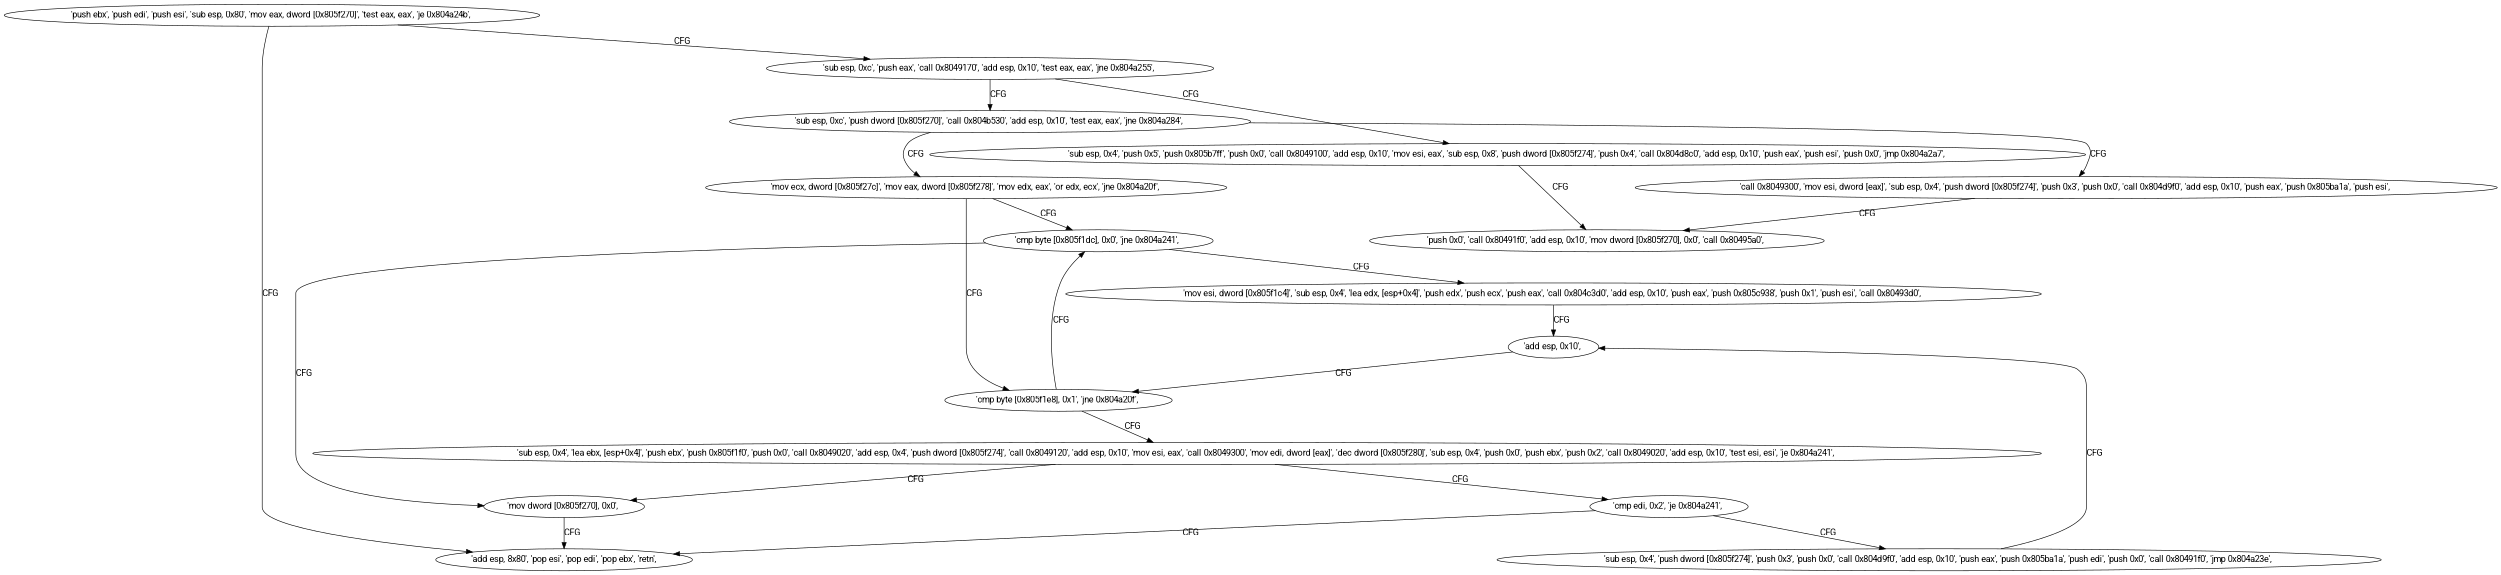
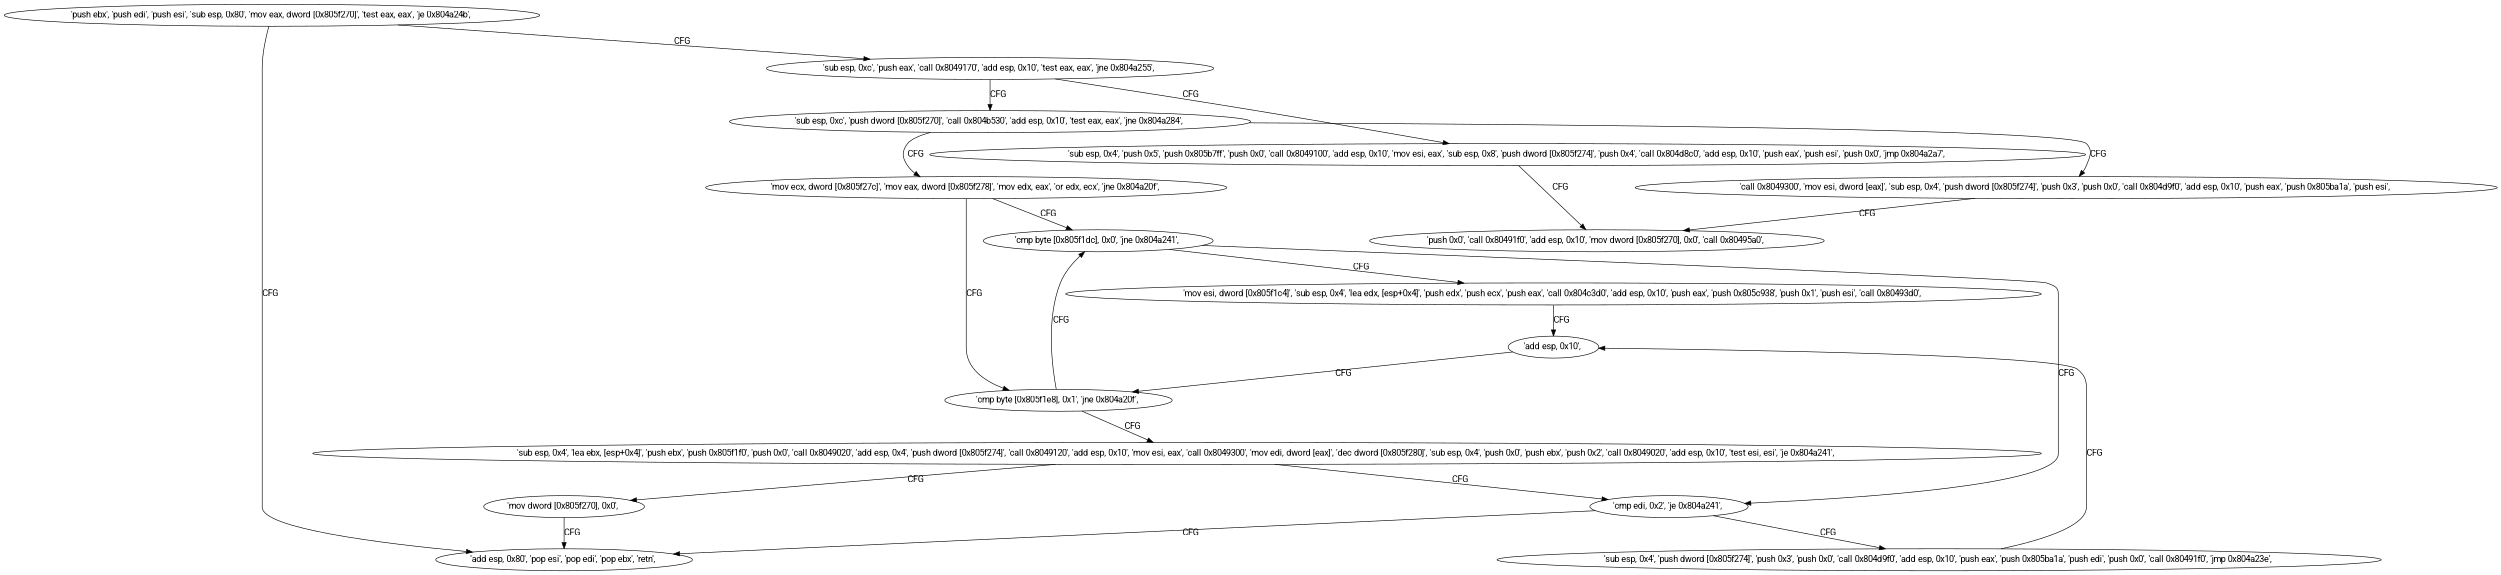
(459, 263) -> (1871, 273)
(564, 560) -> (564, 560)
